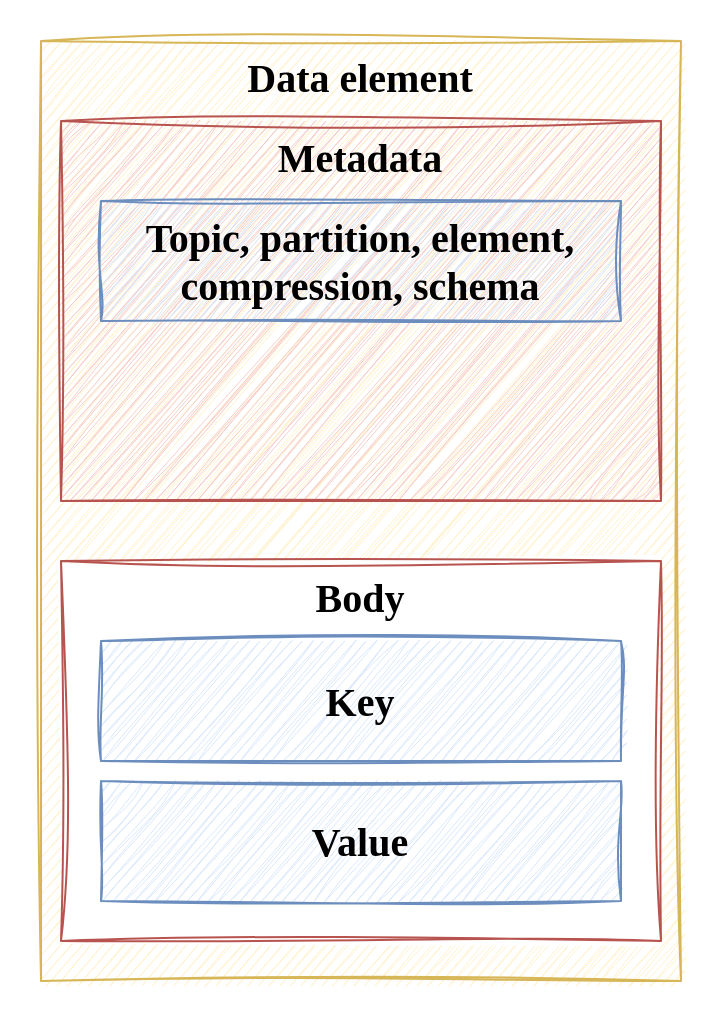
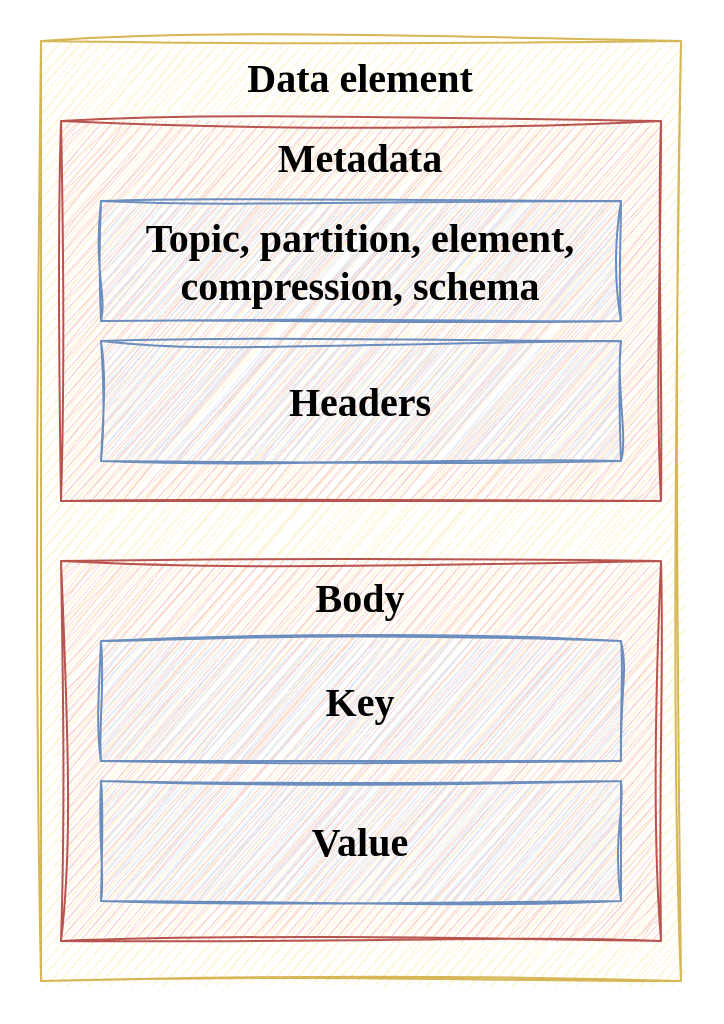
none -> (361, 401)
(361, 599) -> (361, 599)
